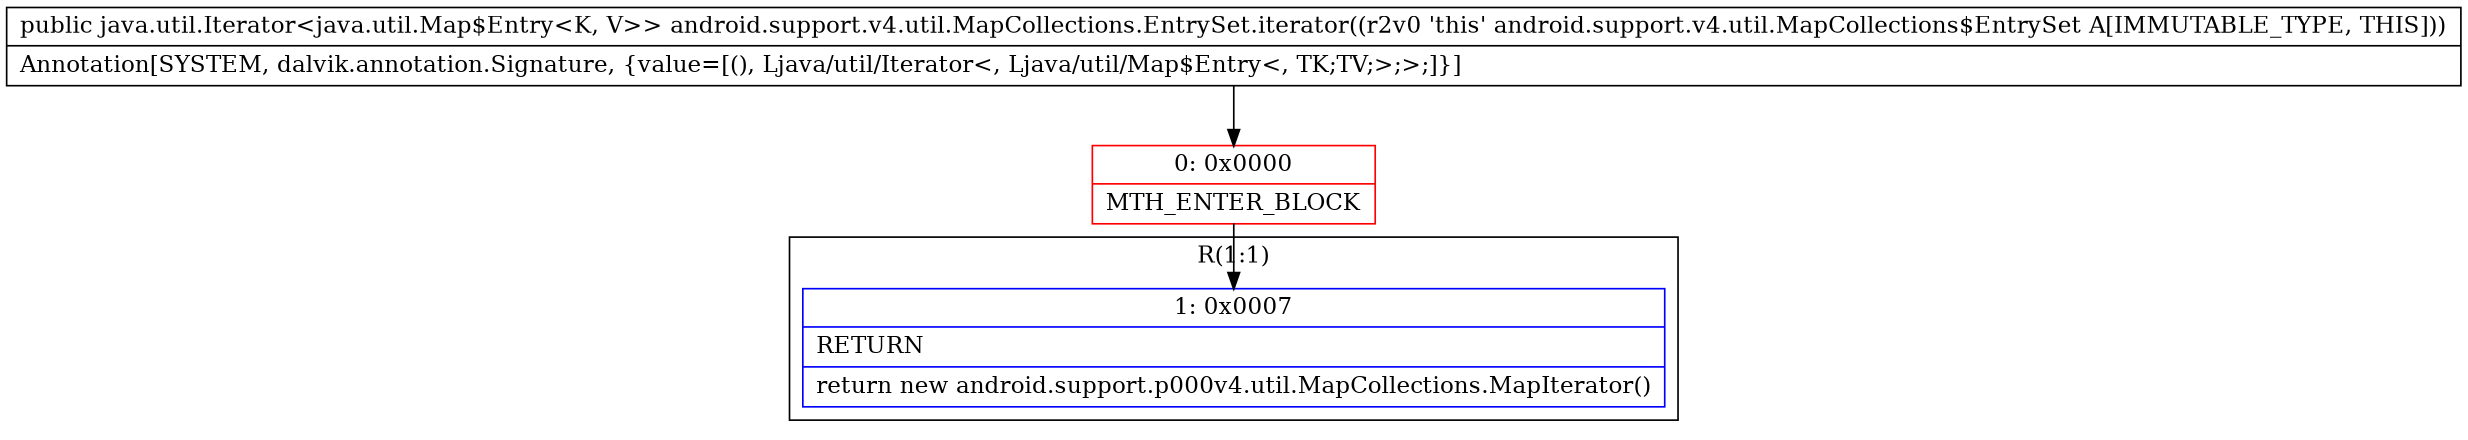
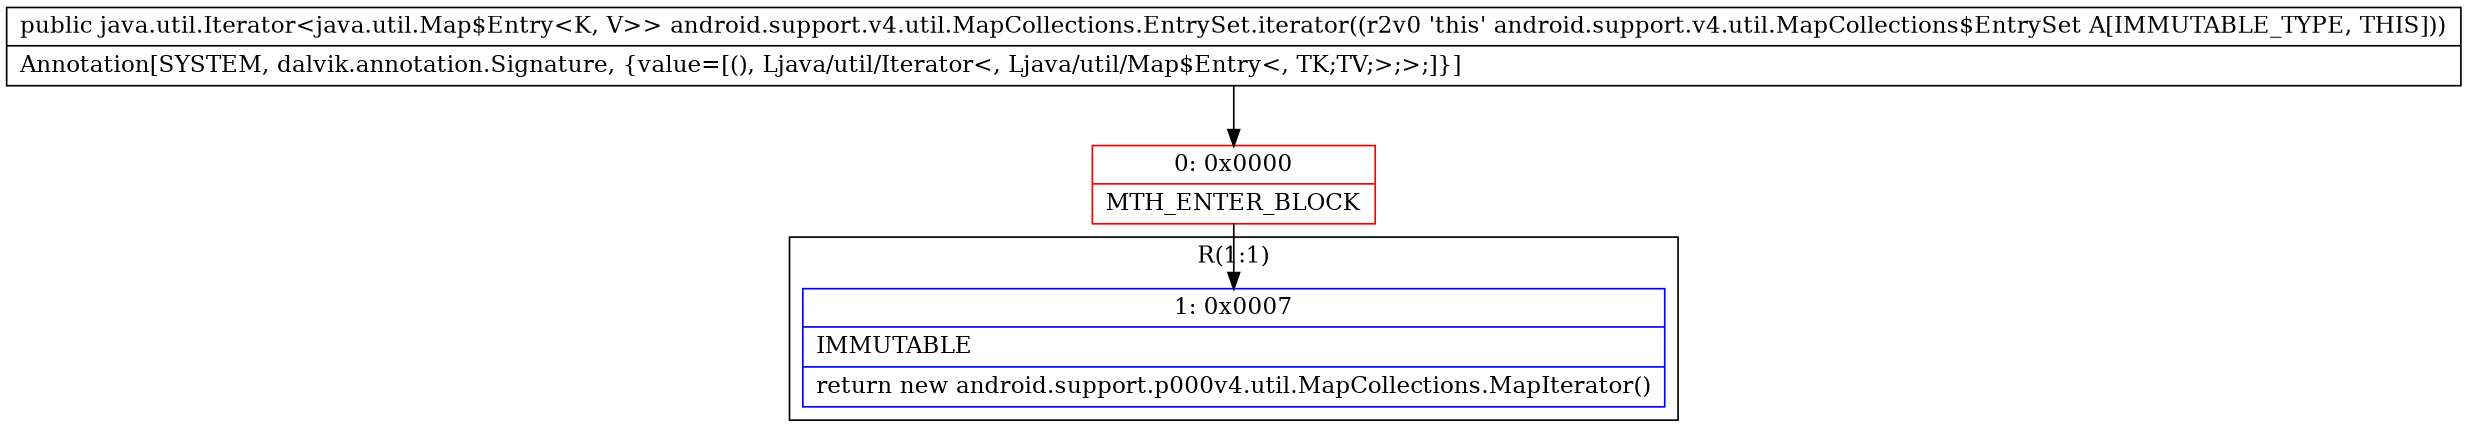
(870, 346) -> (894, 346)
